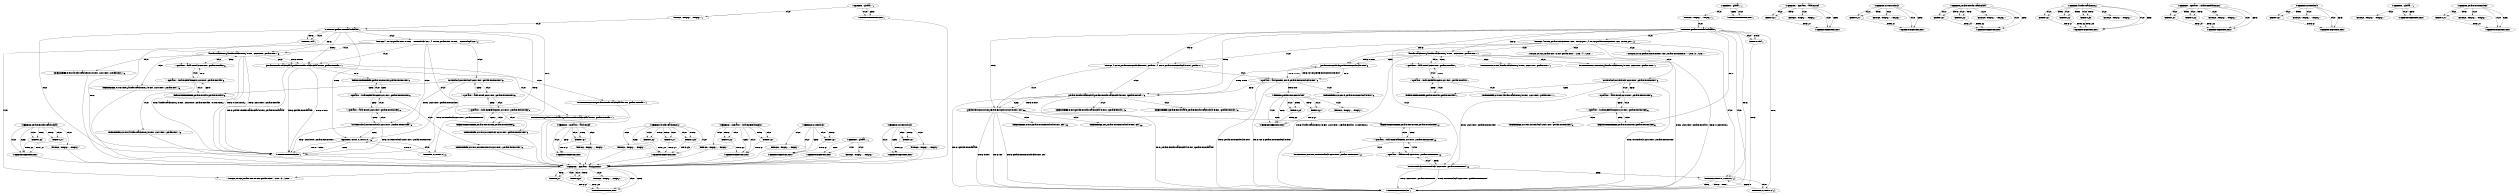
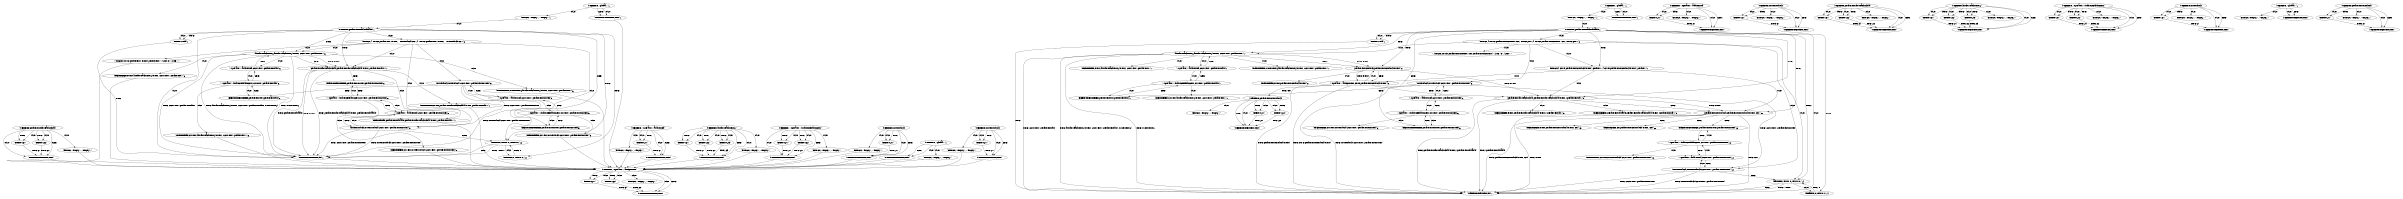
(1560, 54) -> none
(1321, 73) -> (1374, 76)
none -> (1284, 83)
(1348, 95) -> none
(1027, 118) -> (1663, 120)
(1076, 118) -> (1700, 120)
(429, 172) -> (195, 165)
